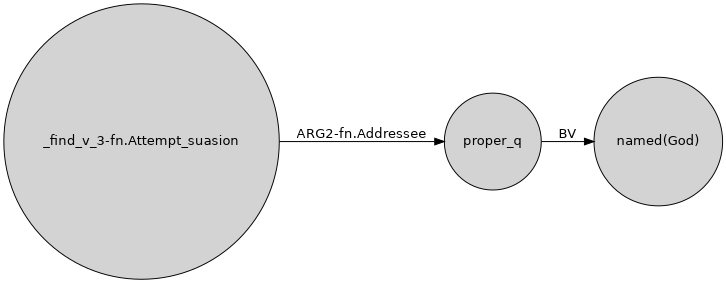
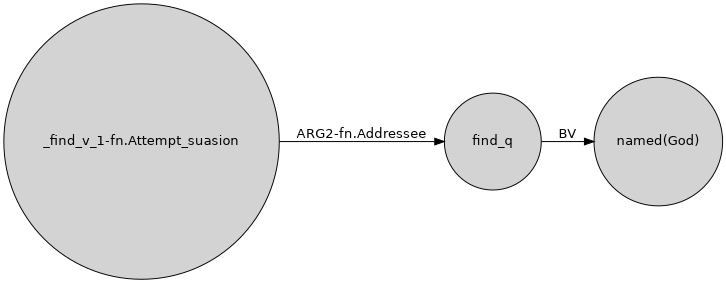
(142, 142) -> (142, 142)
(493, 142) -> (493, 142)
